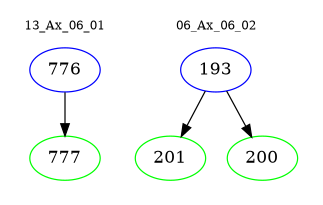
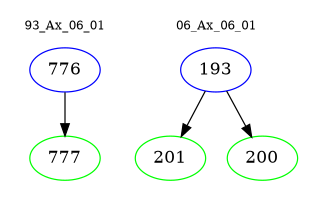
(65, 26) -> (65, 26)
(216, 26) -> (216, 26)
